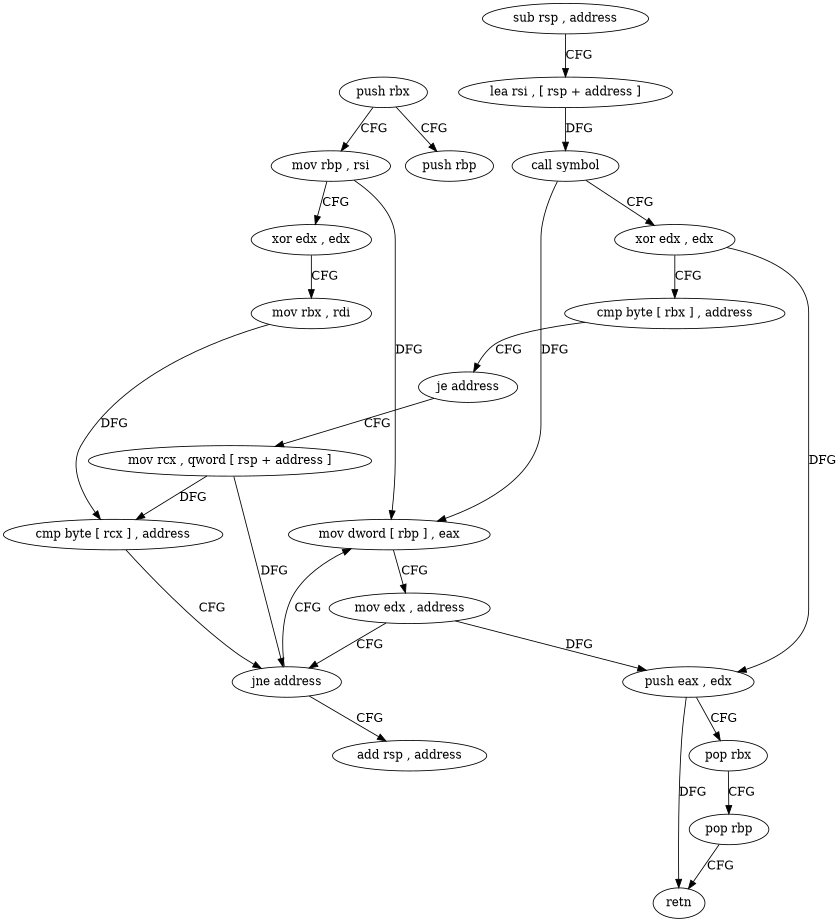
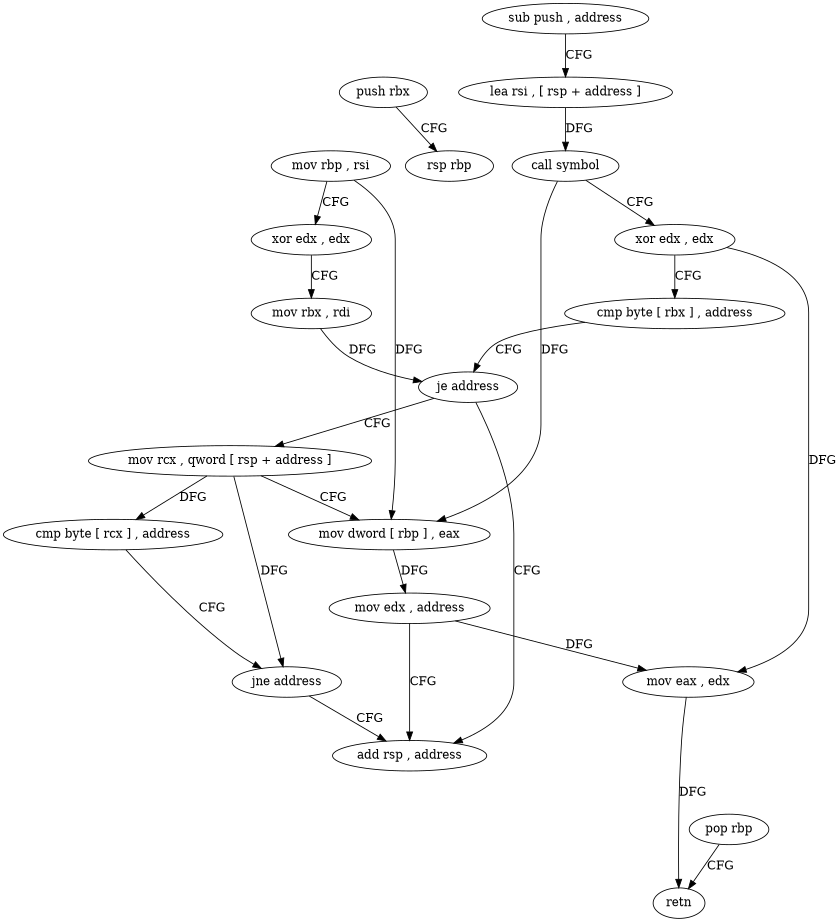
(566, 19) -> (566, 19)
(360, 126) -> none
(449, 166) -> (449, 166)
(134, 388) -> (362, 364)
(415, 571) -> (415, 571)
none -> (514, 580)
(292, 598) -> (306, 496)
(351, 643) -> (410, 678)
(688, 682) -> (688, 682)
(728, 756) -> none
